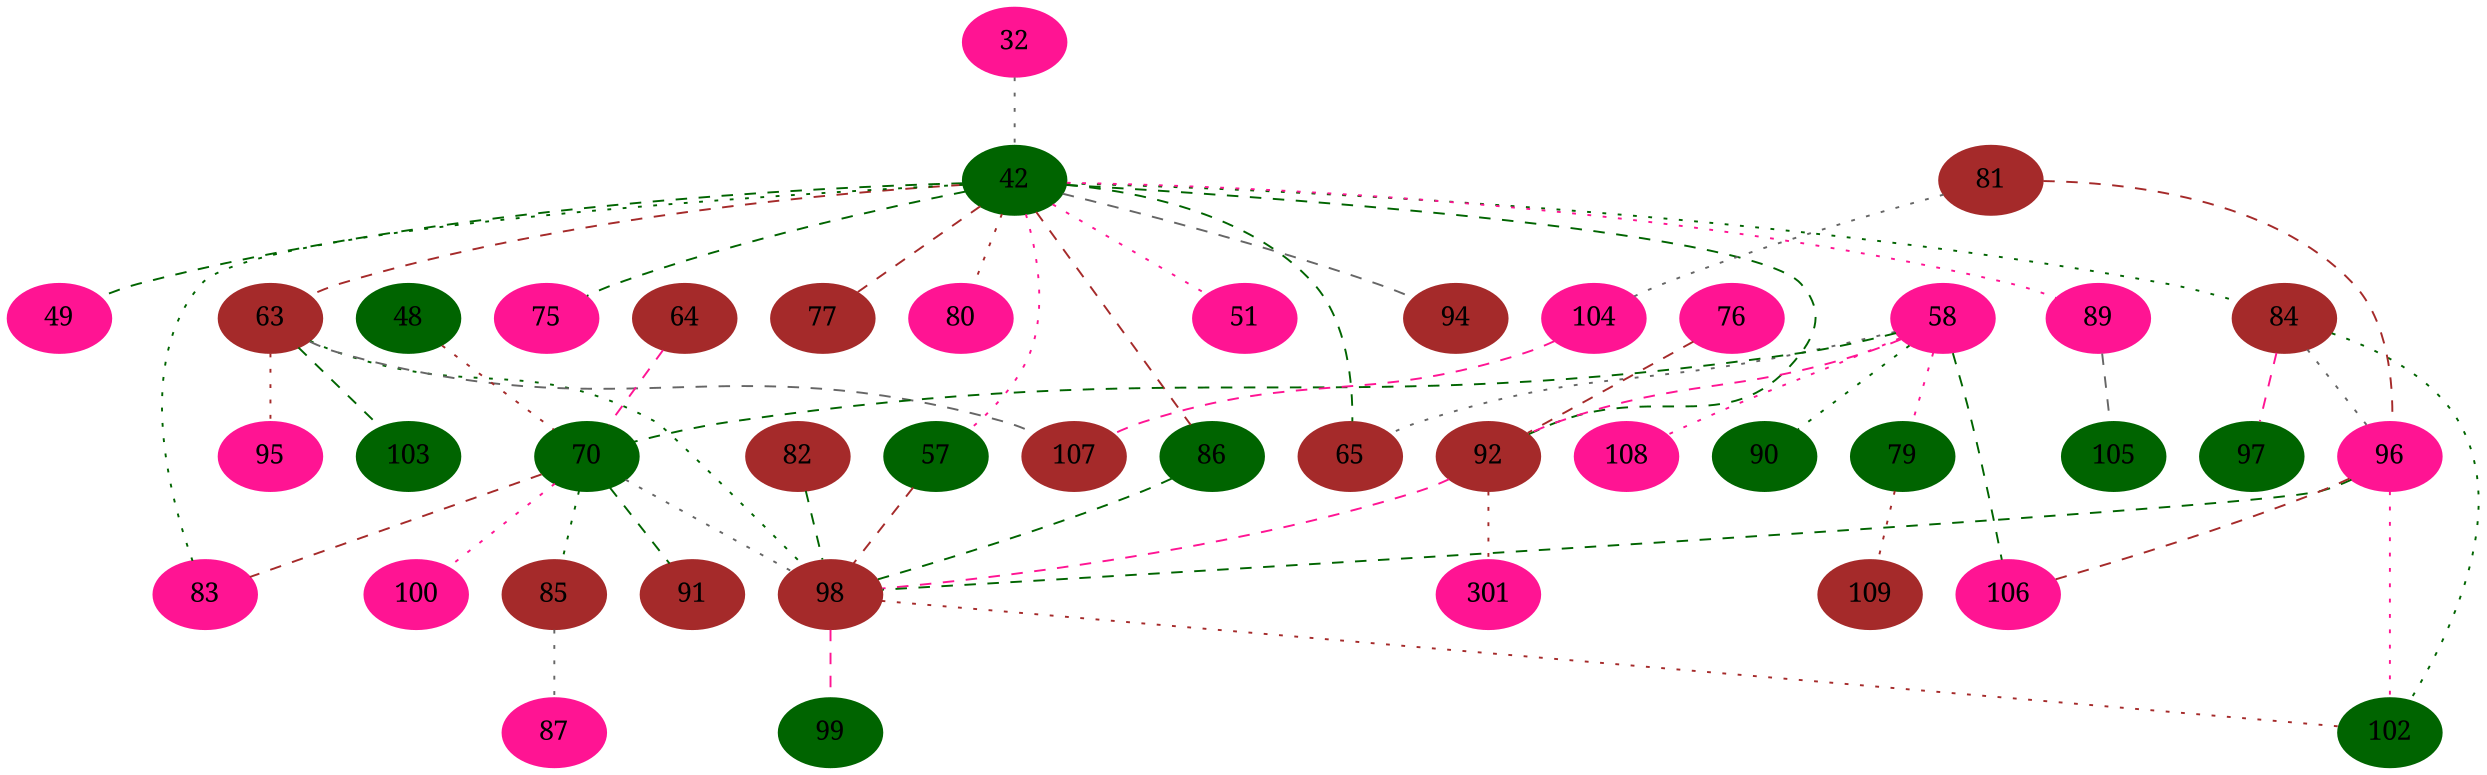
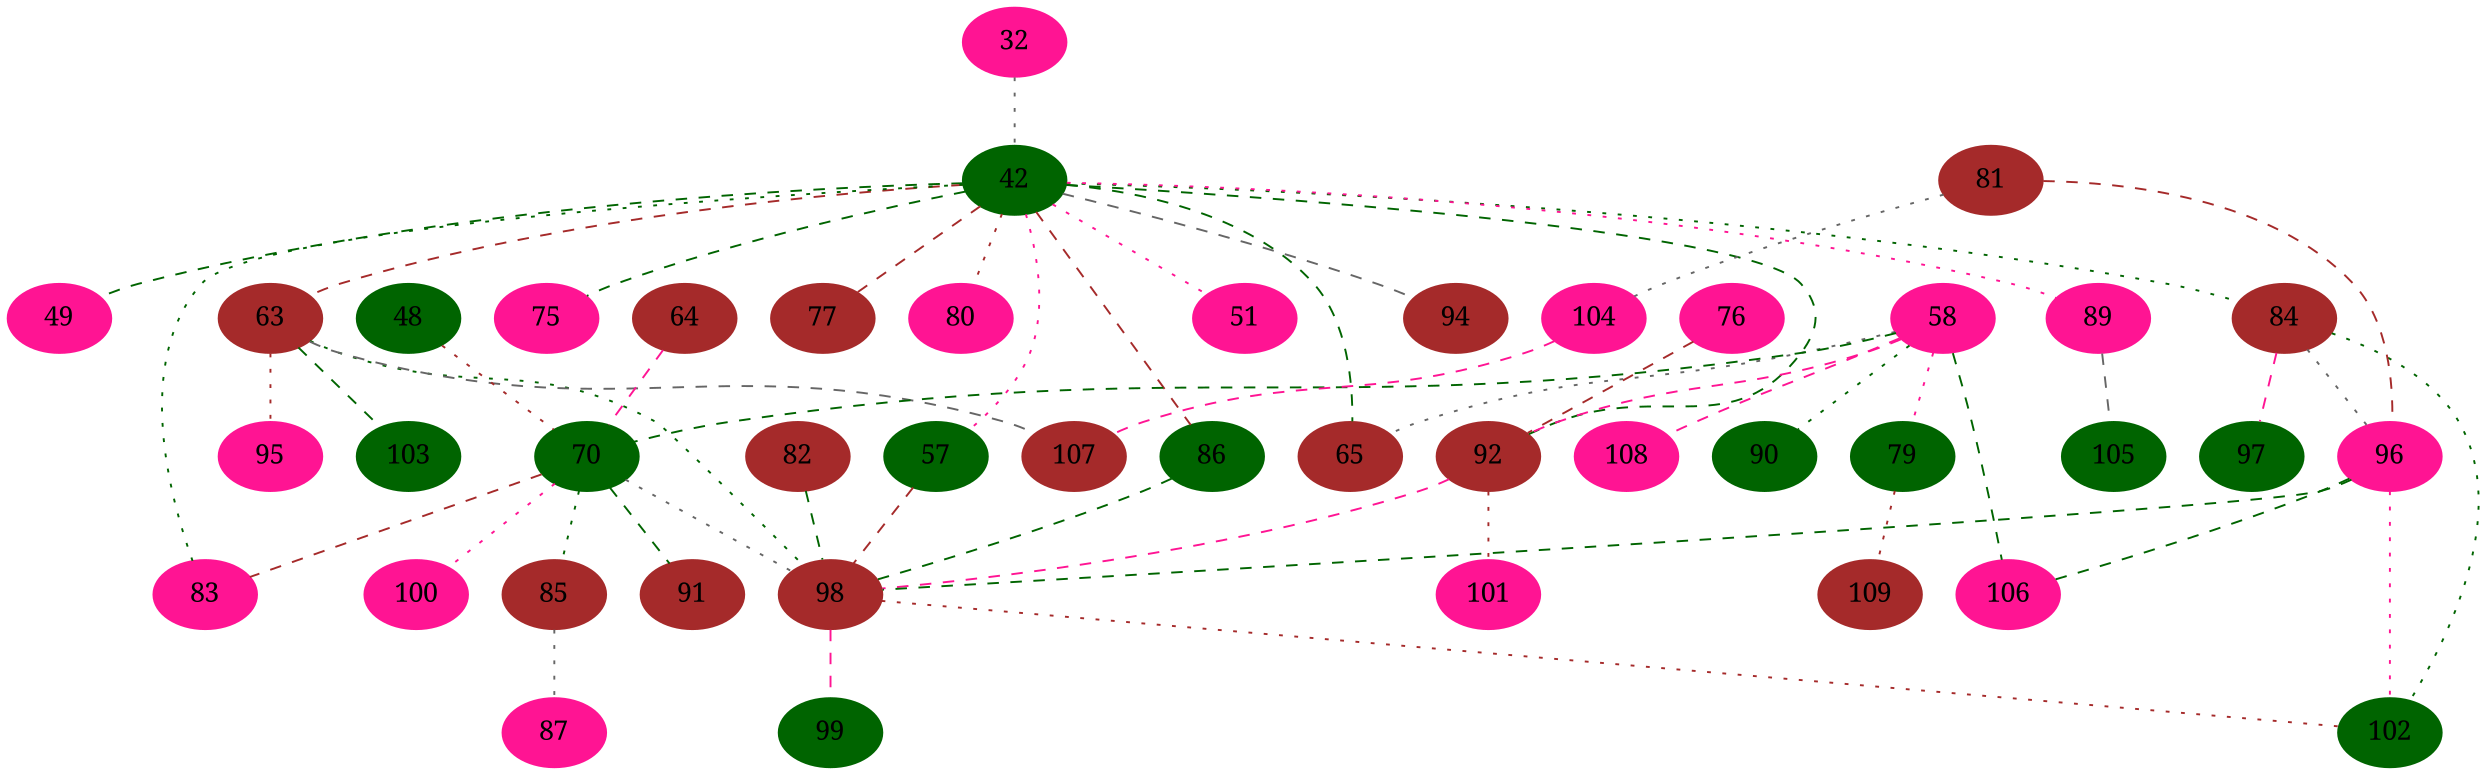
(1783, 385) -> (1783, 385)
(2204, 533) -> (2204, 533)
(1488, 595) -> (1488, 595)
